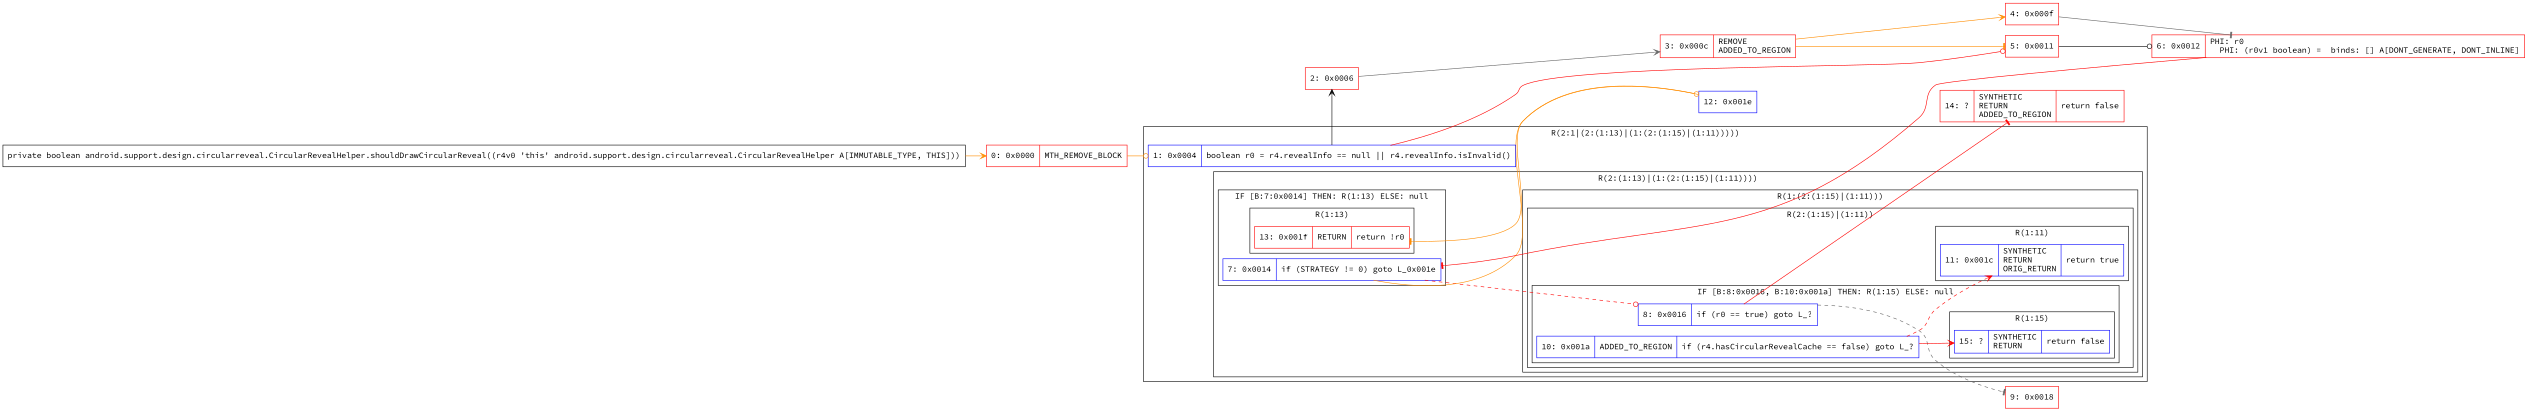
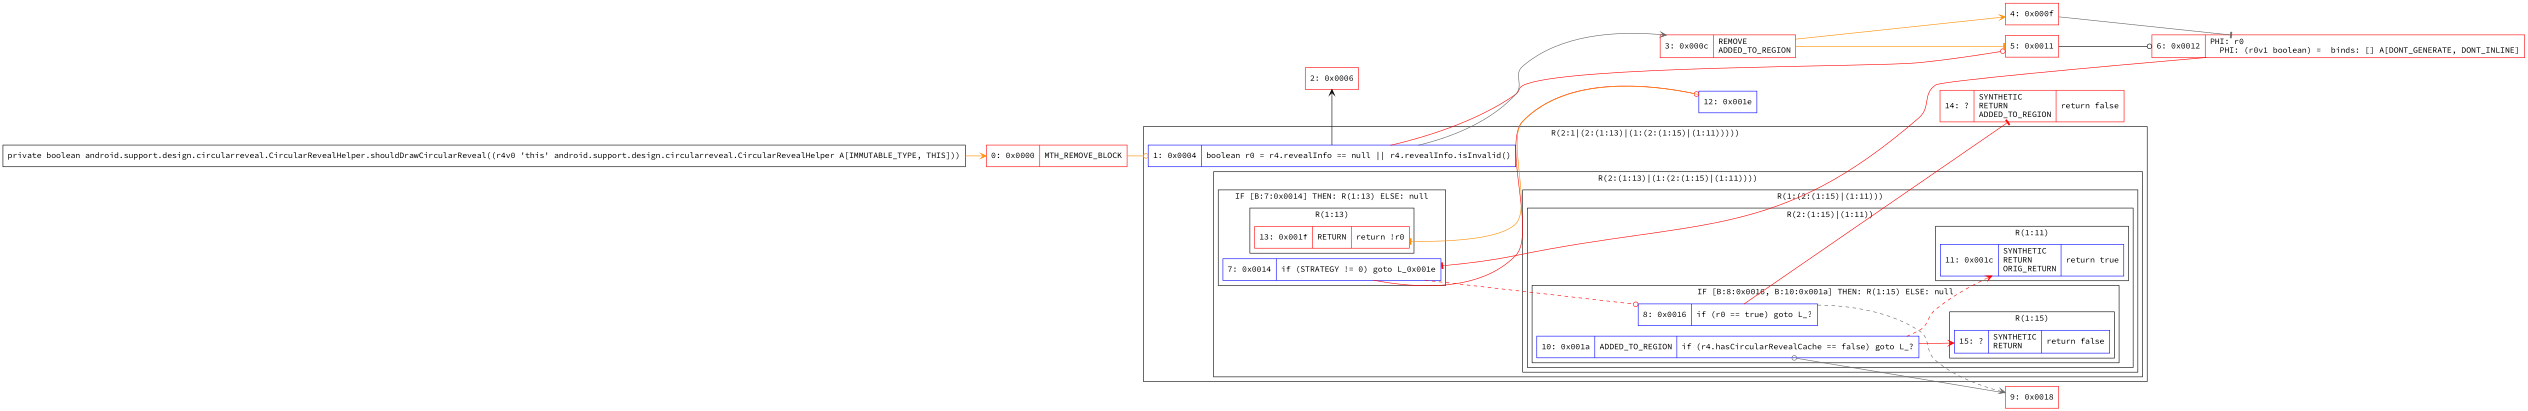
(1506, 64) -> (1524, 65)
(1508, 262) -> (1508, 262)
(1924, 336) -> (1924, 336)
none -> (1901, 376)
